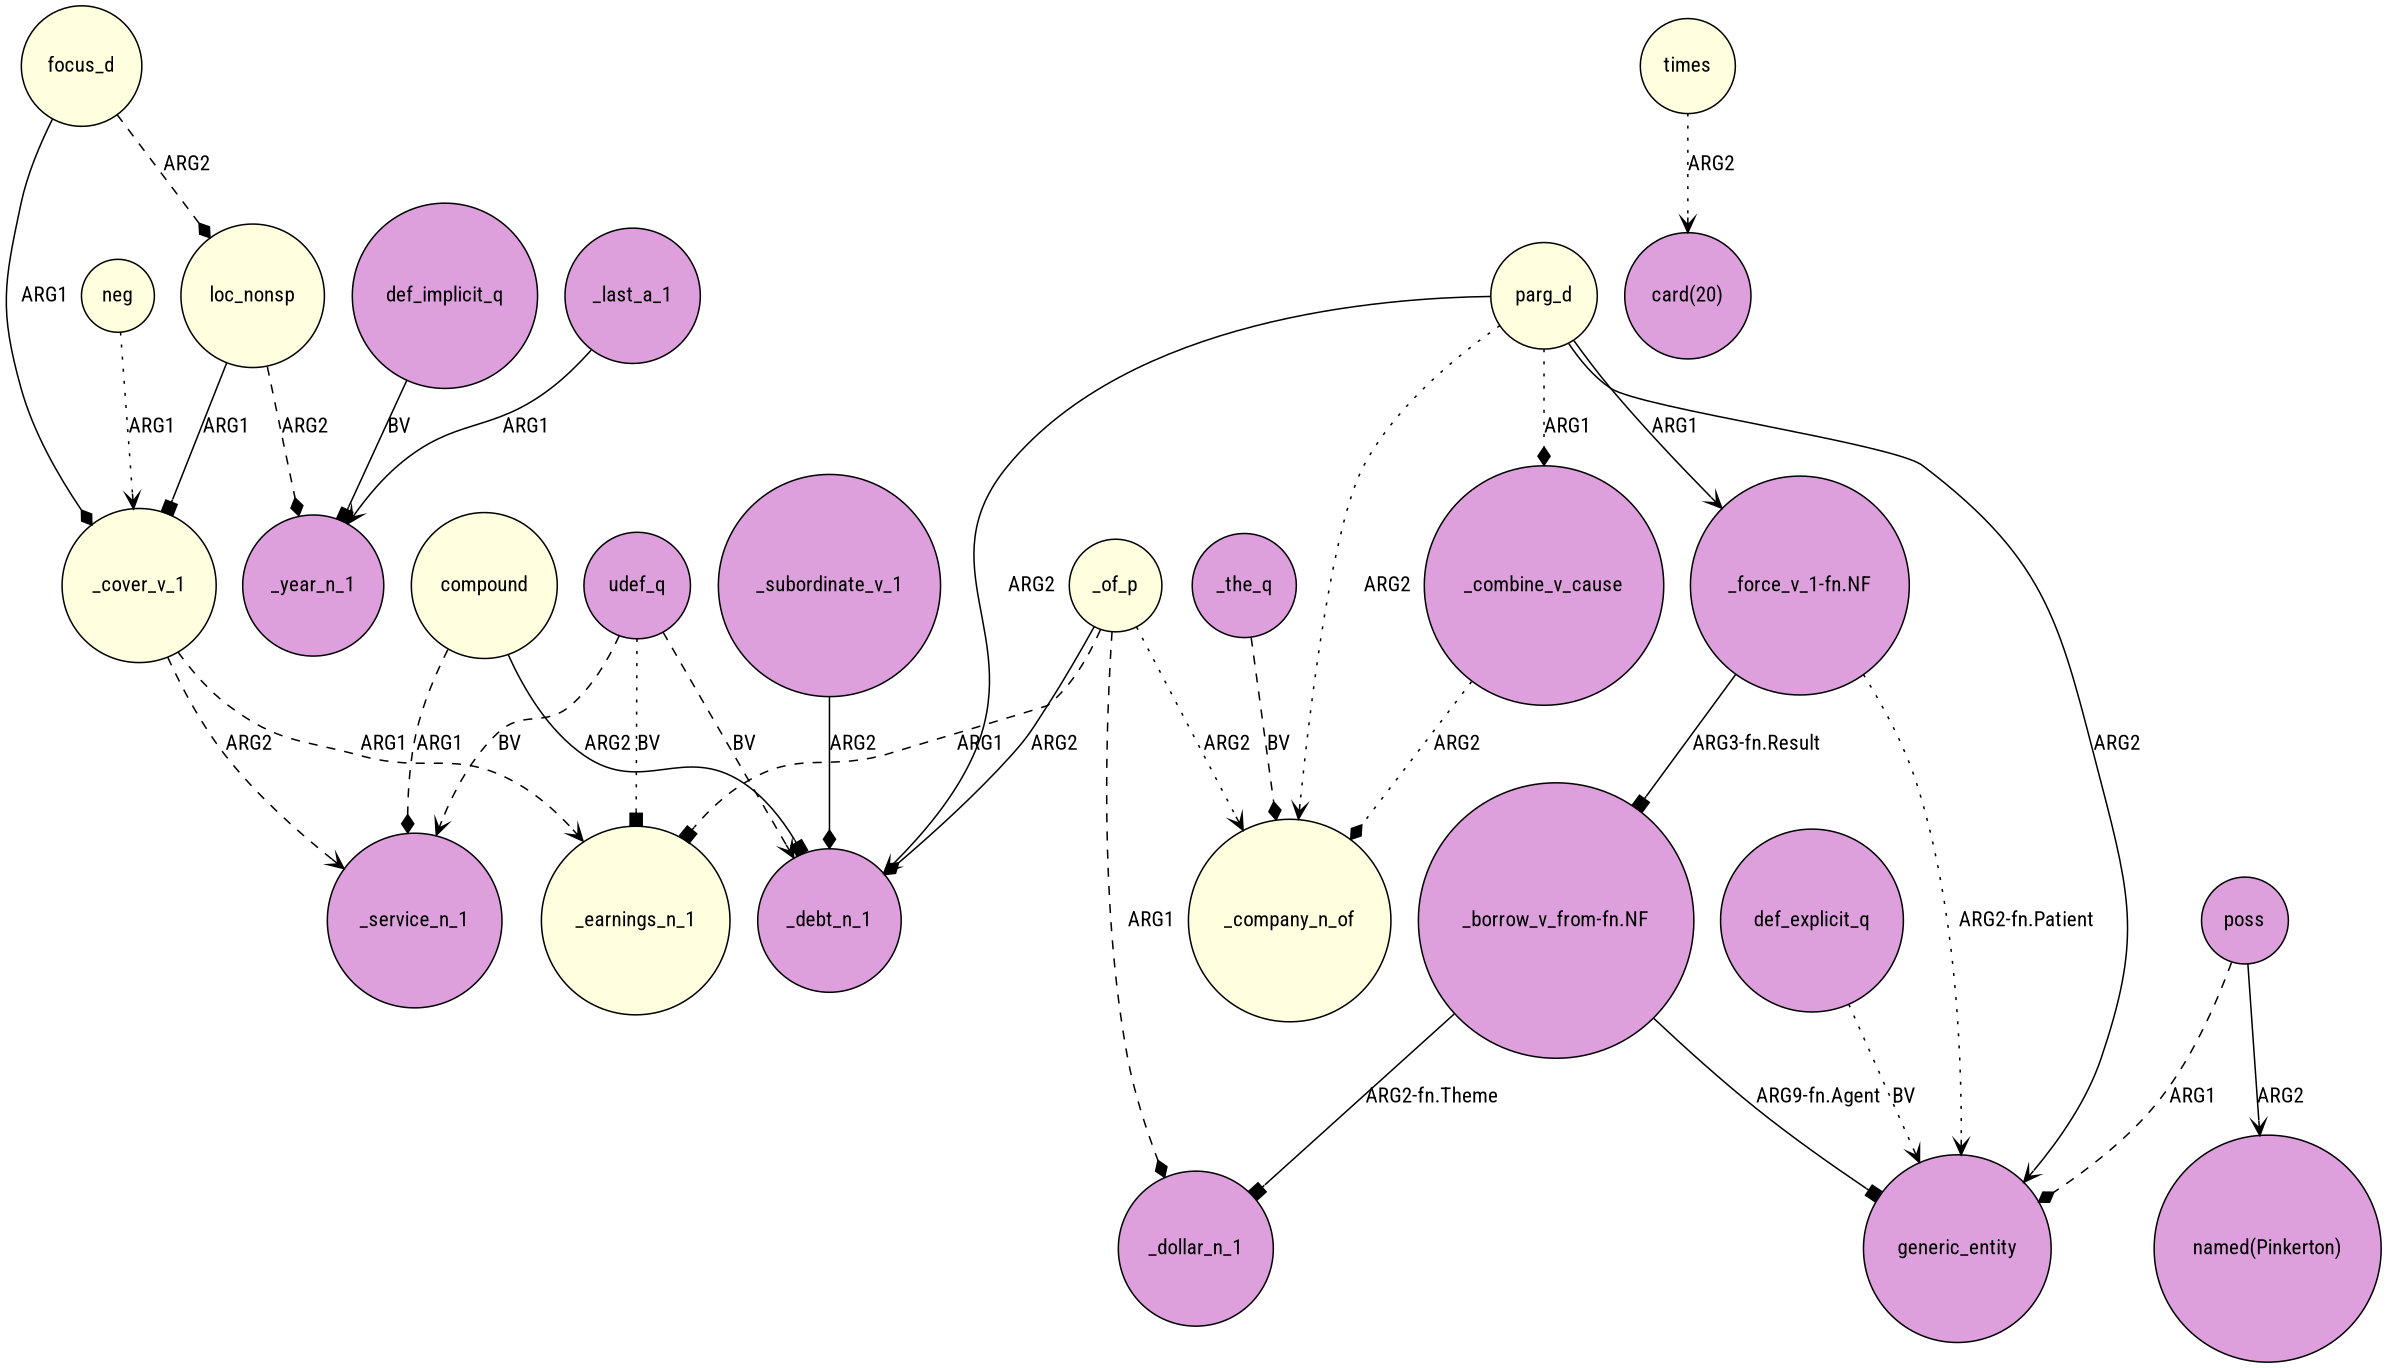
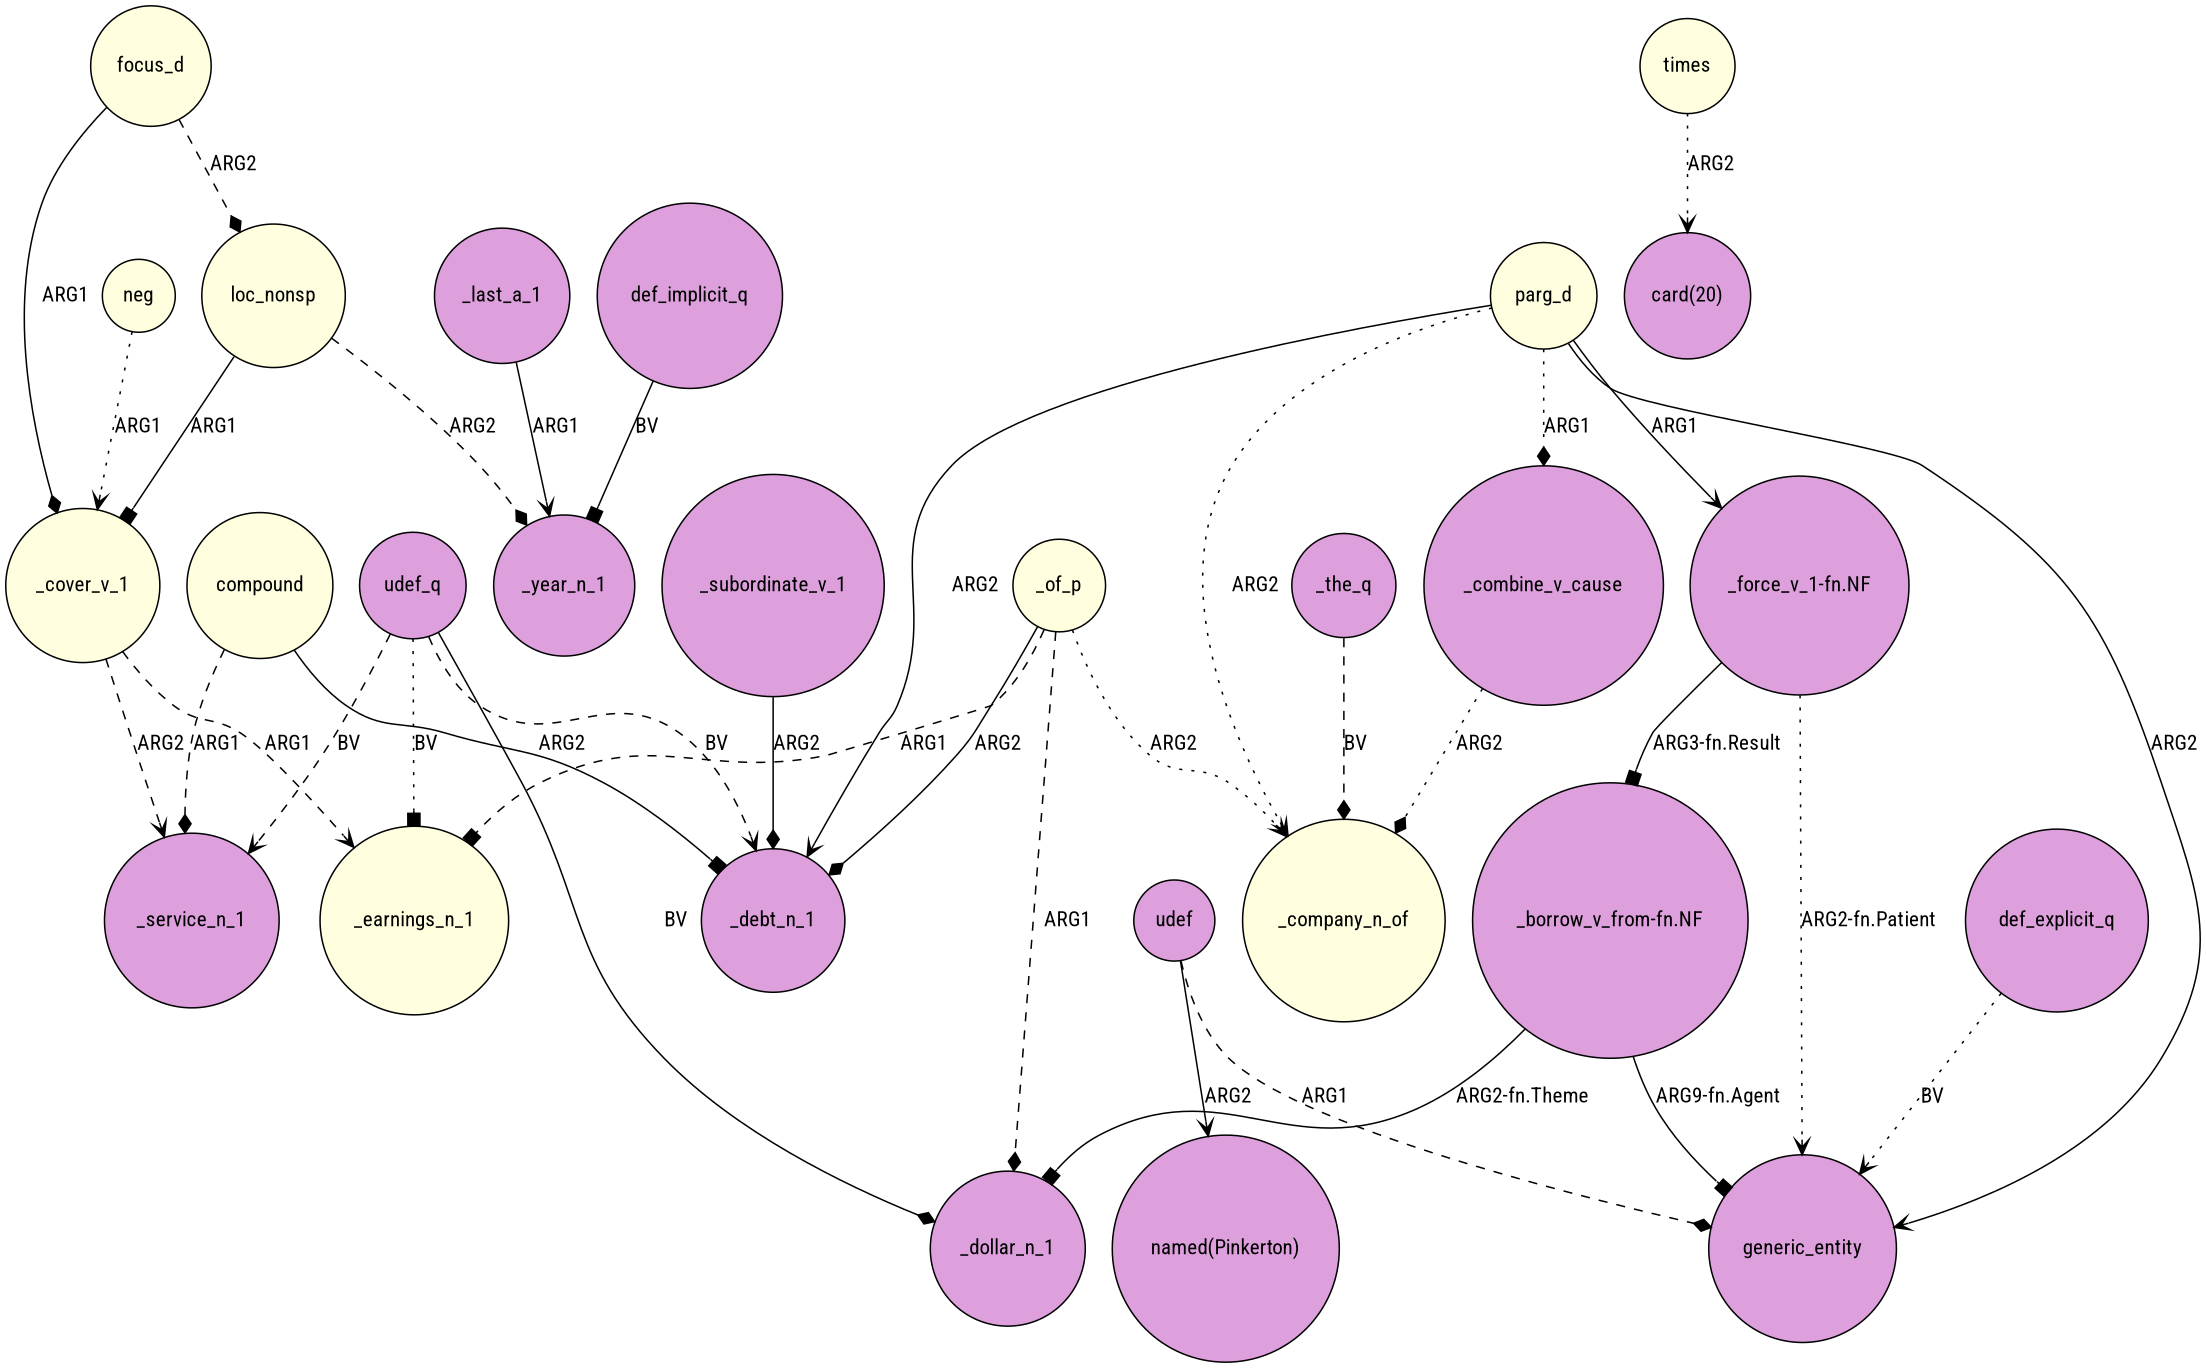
(2245, 921) -> (1174, 921)
none -> (608, 985)
